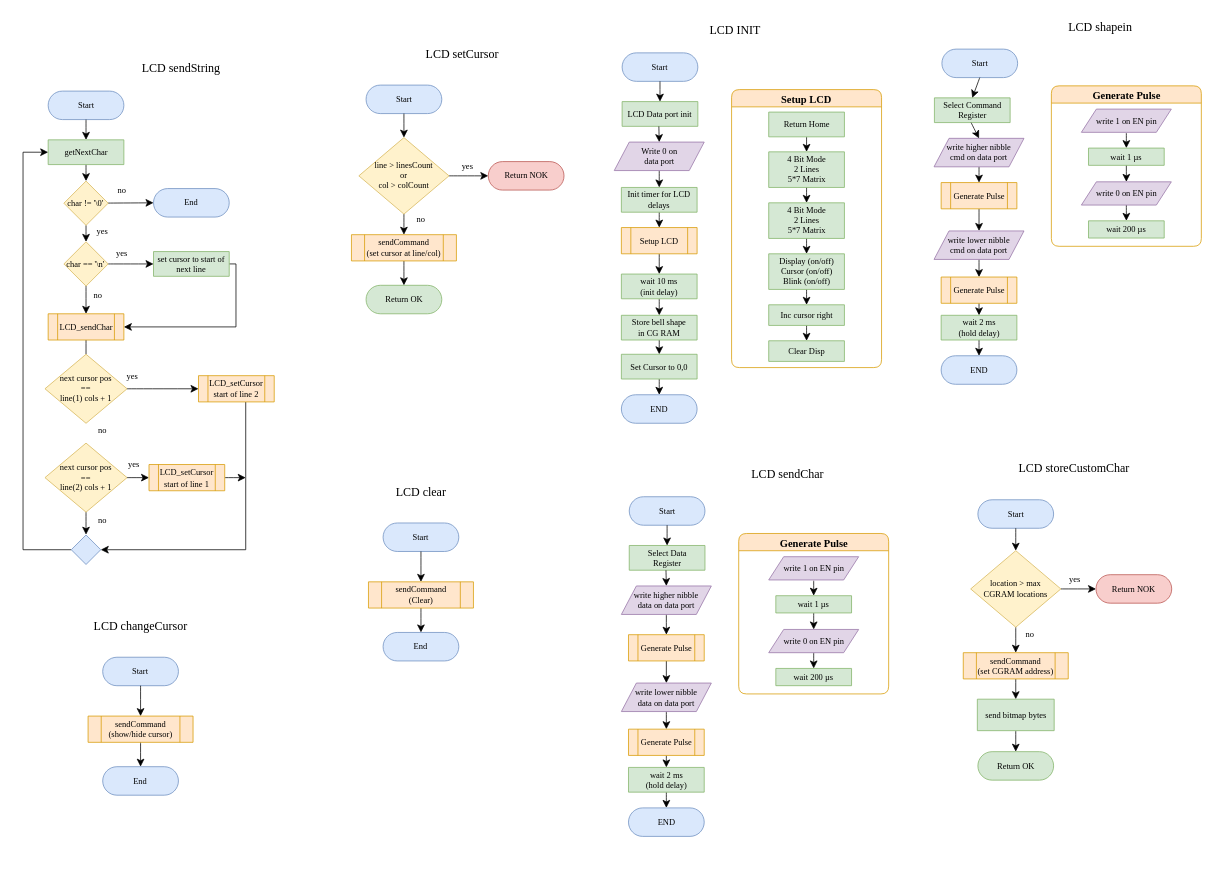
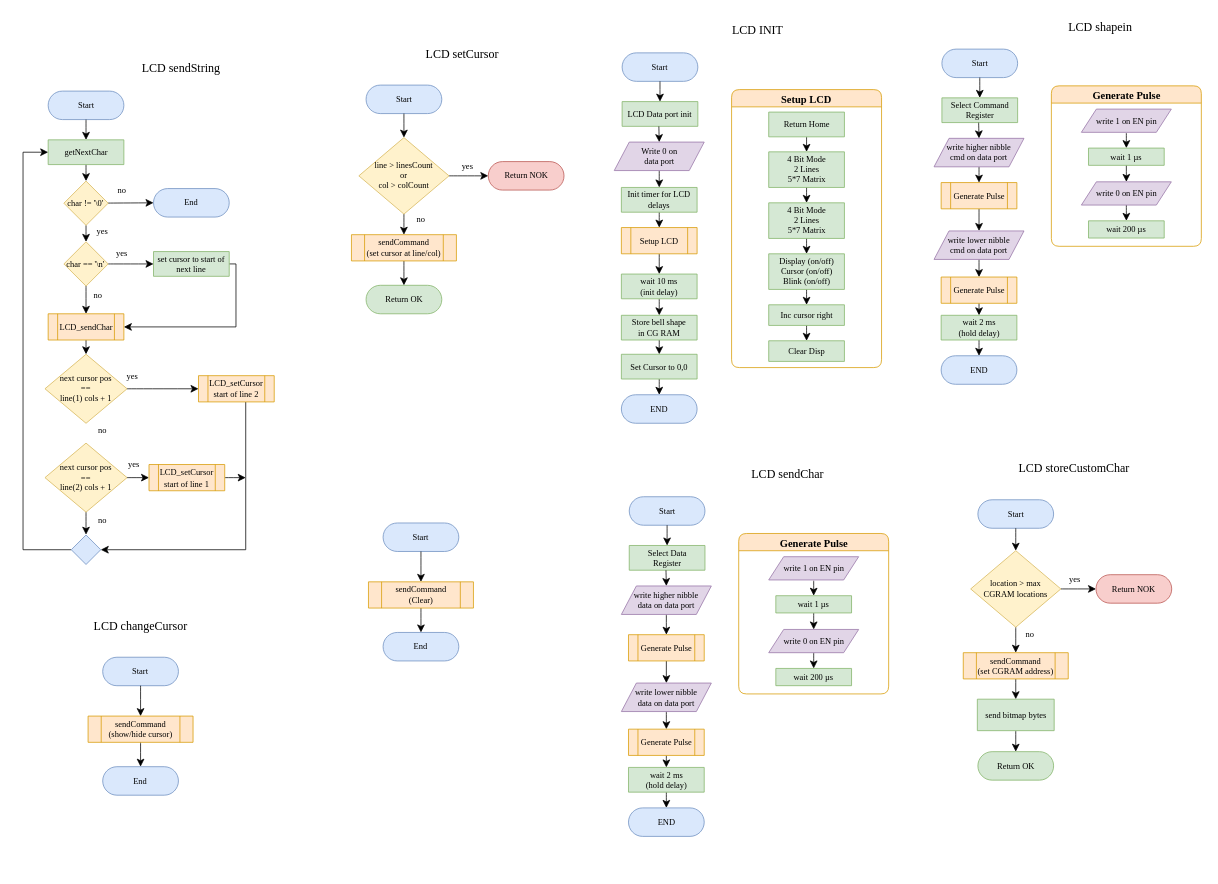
(735, 30) -> (758, 30)
(972, 110) -> (980, 110)
(86, 349) -> (86, 347)
(421, 492) -> none
